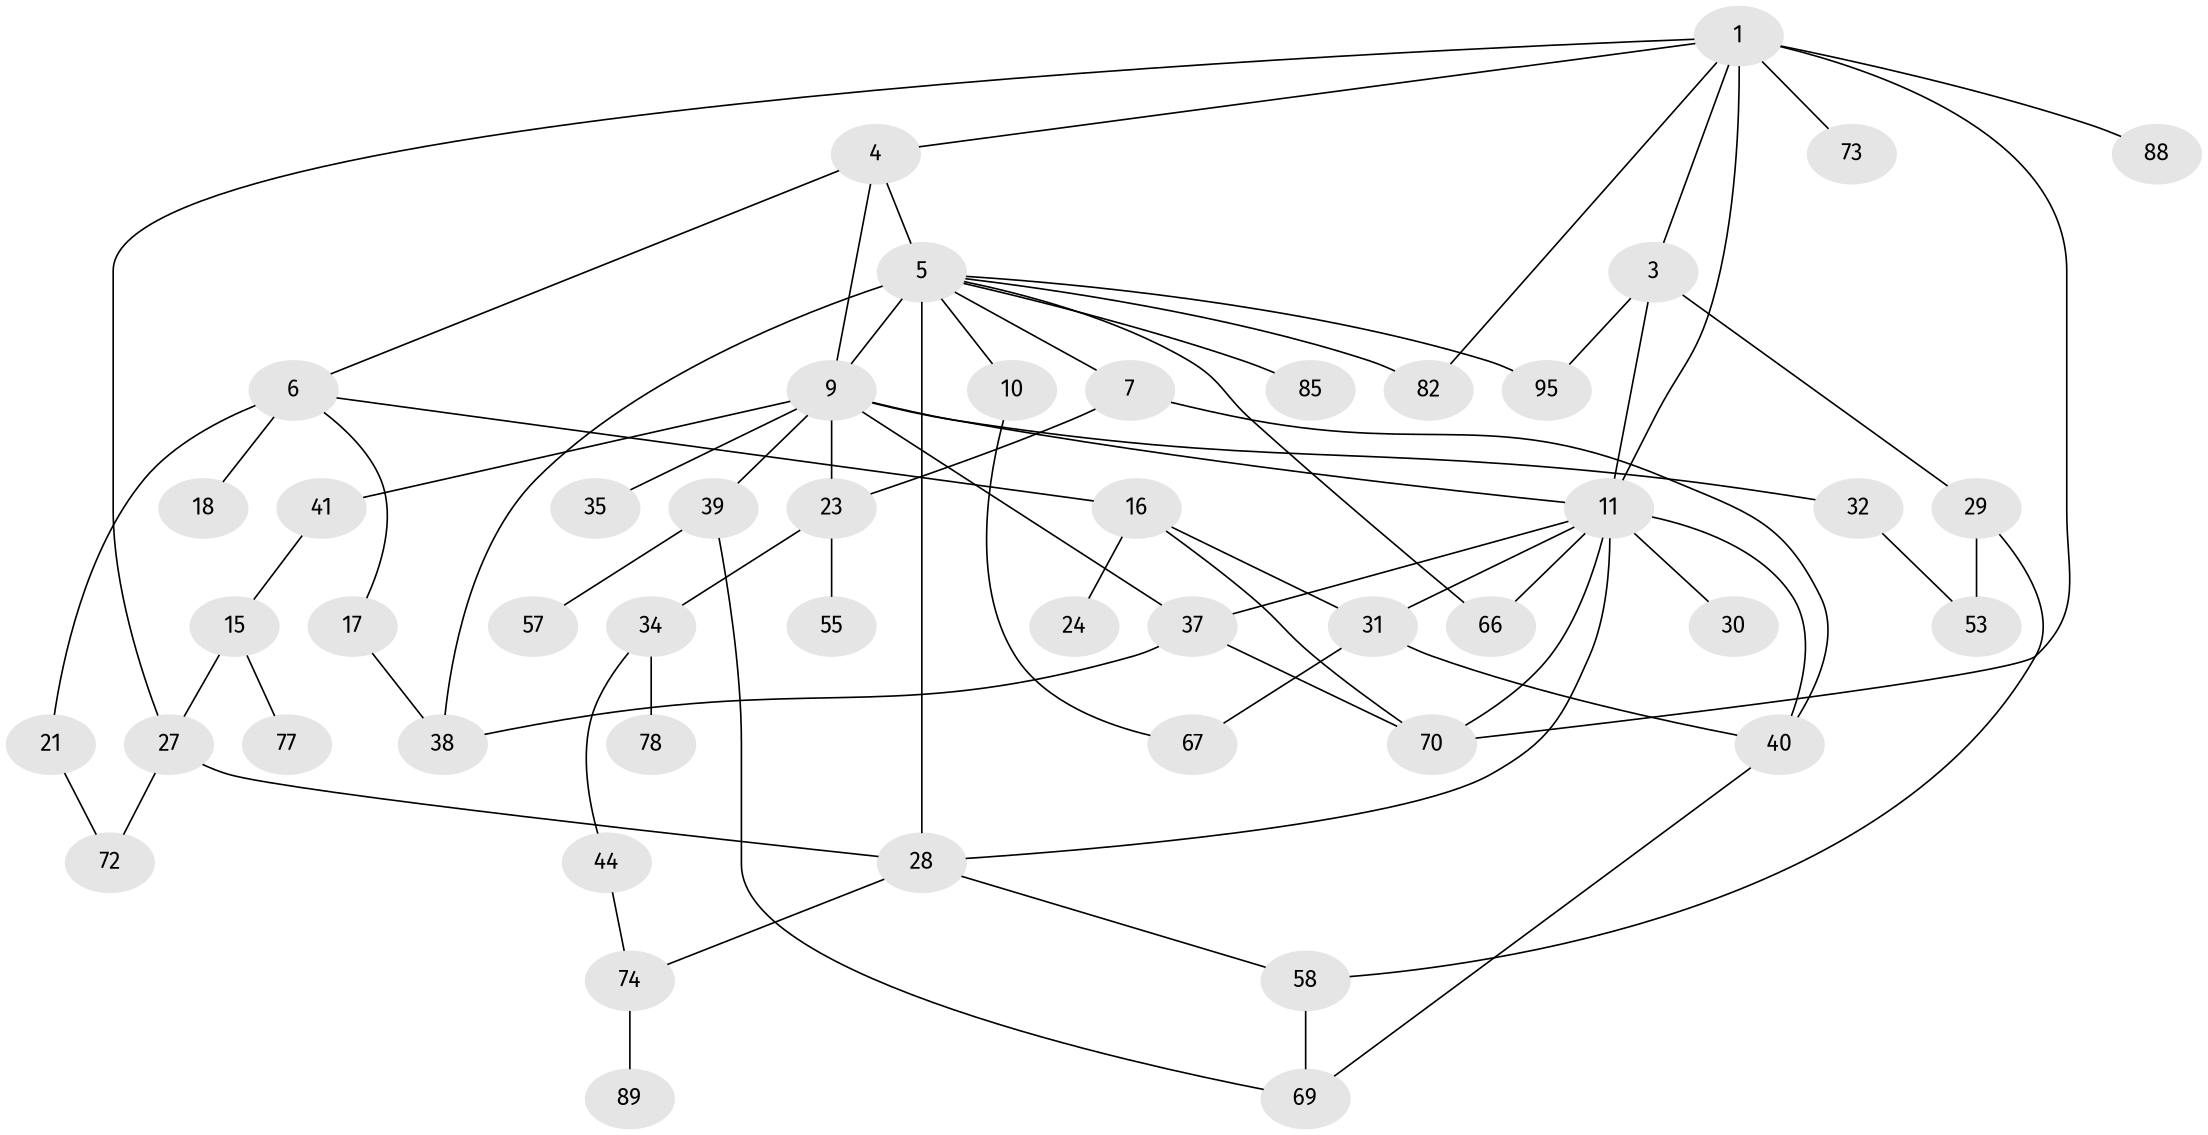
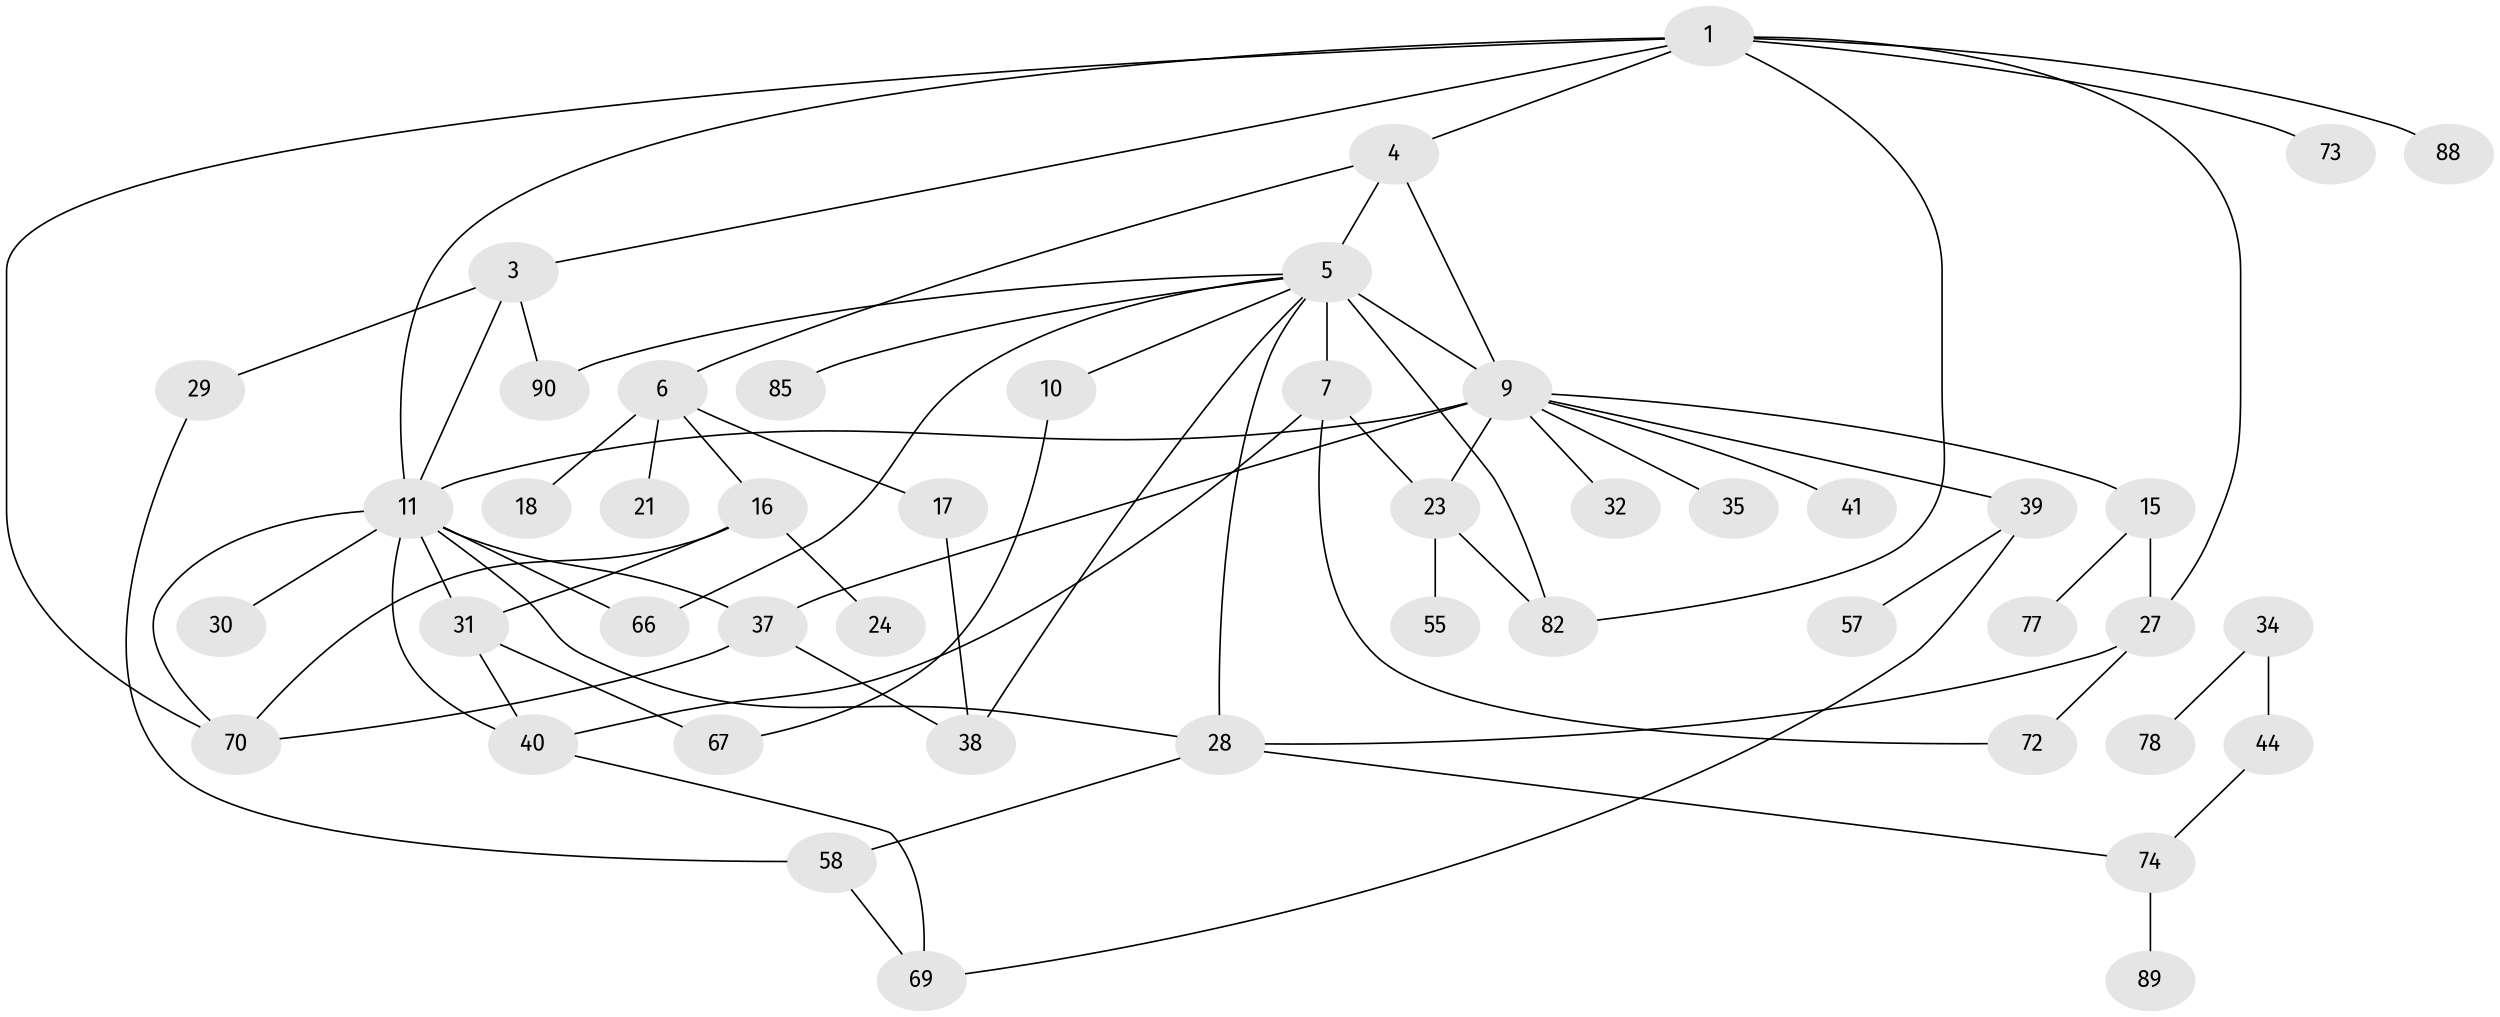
(1547, 390) -> (545, 390)
(278, 568) -> (1837, 424)
(741, 568) -> (1494, 567)
(1977, 627) -> none
(80, 804) -> (1552, 717)
